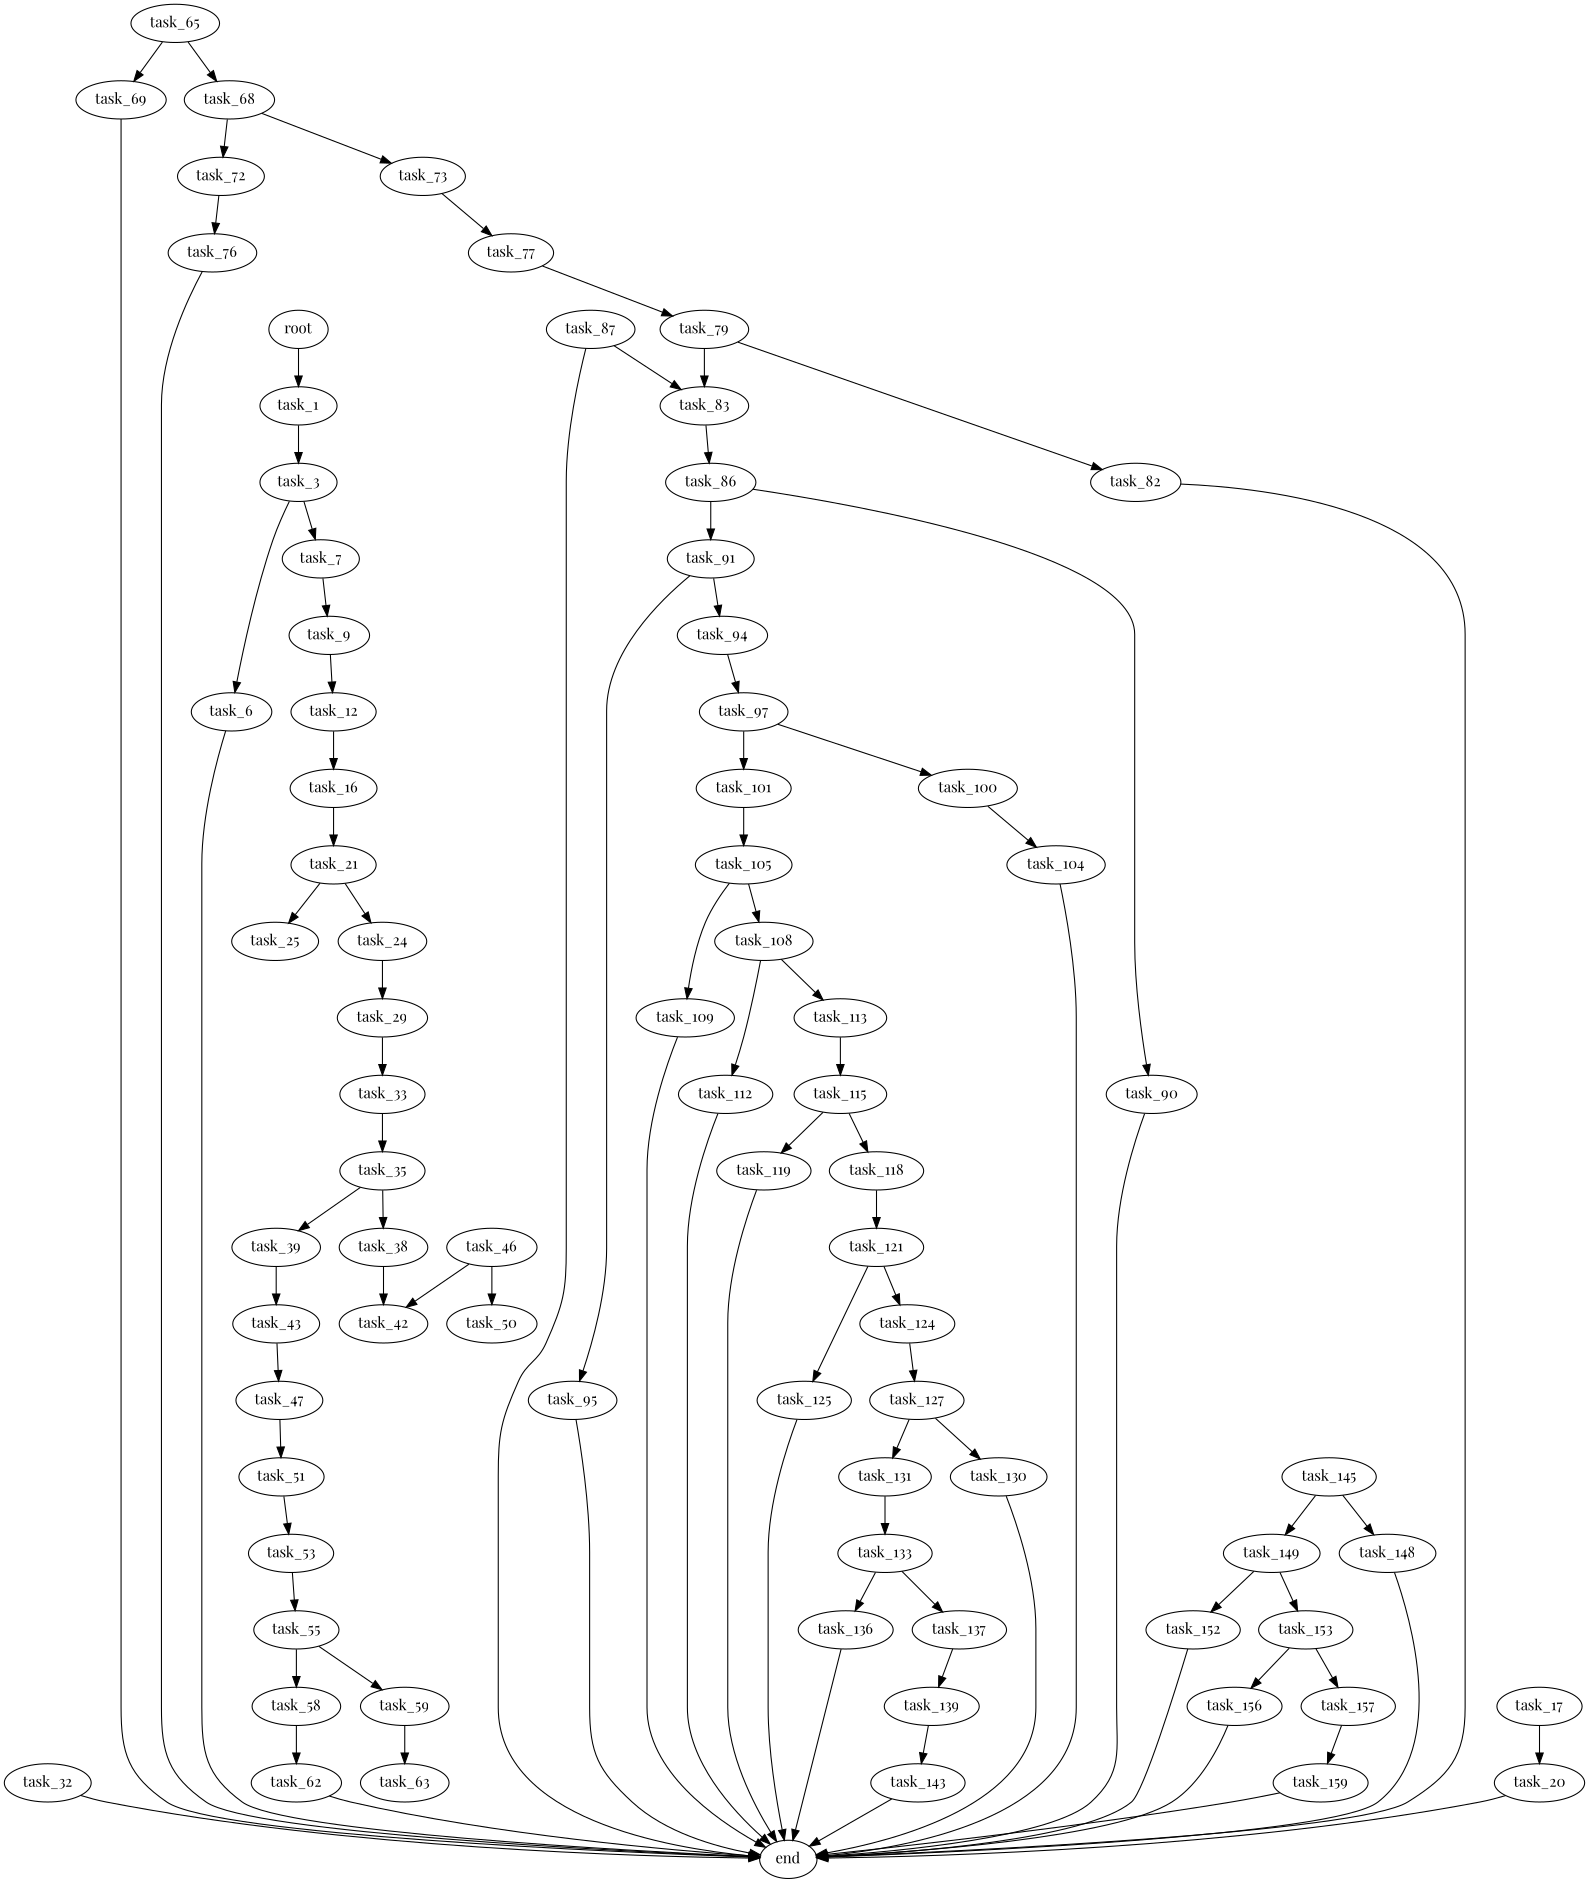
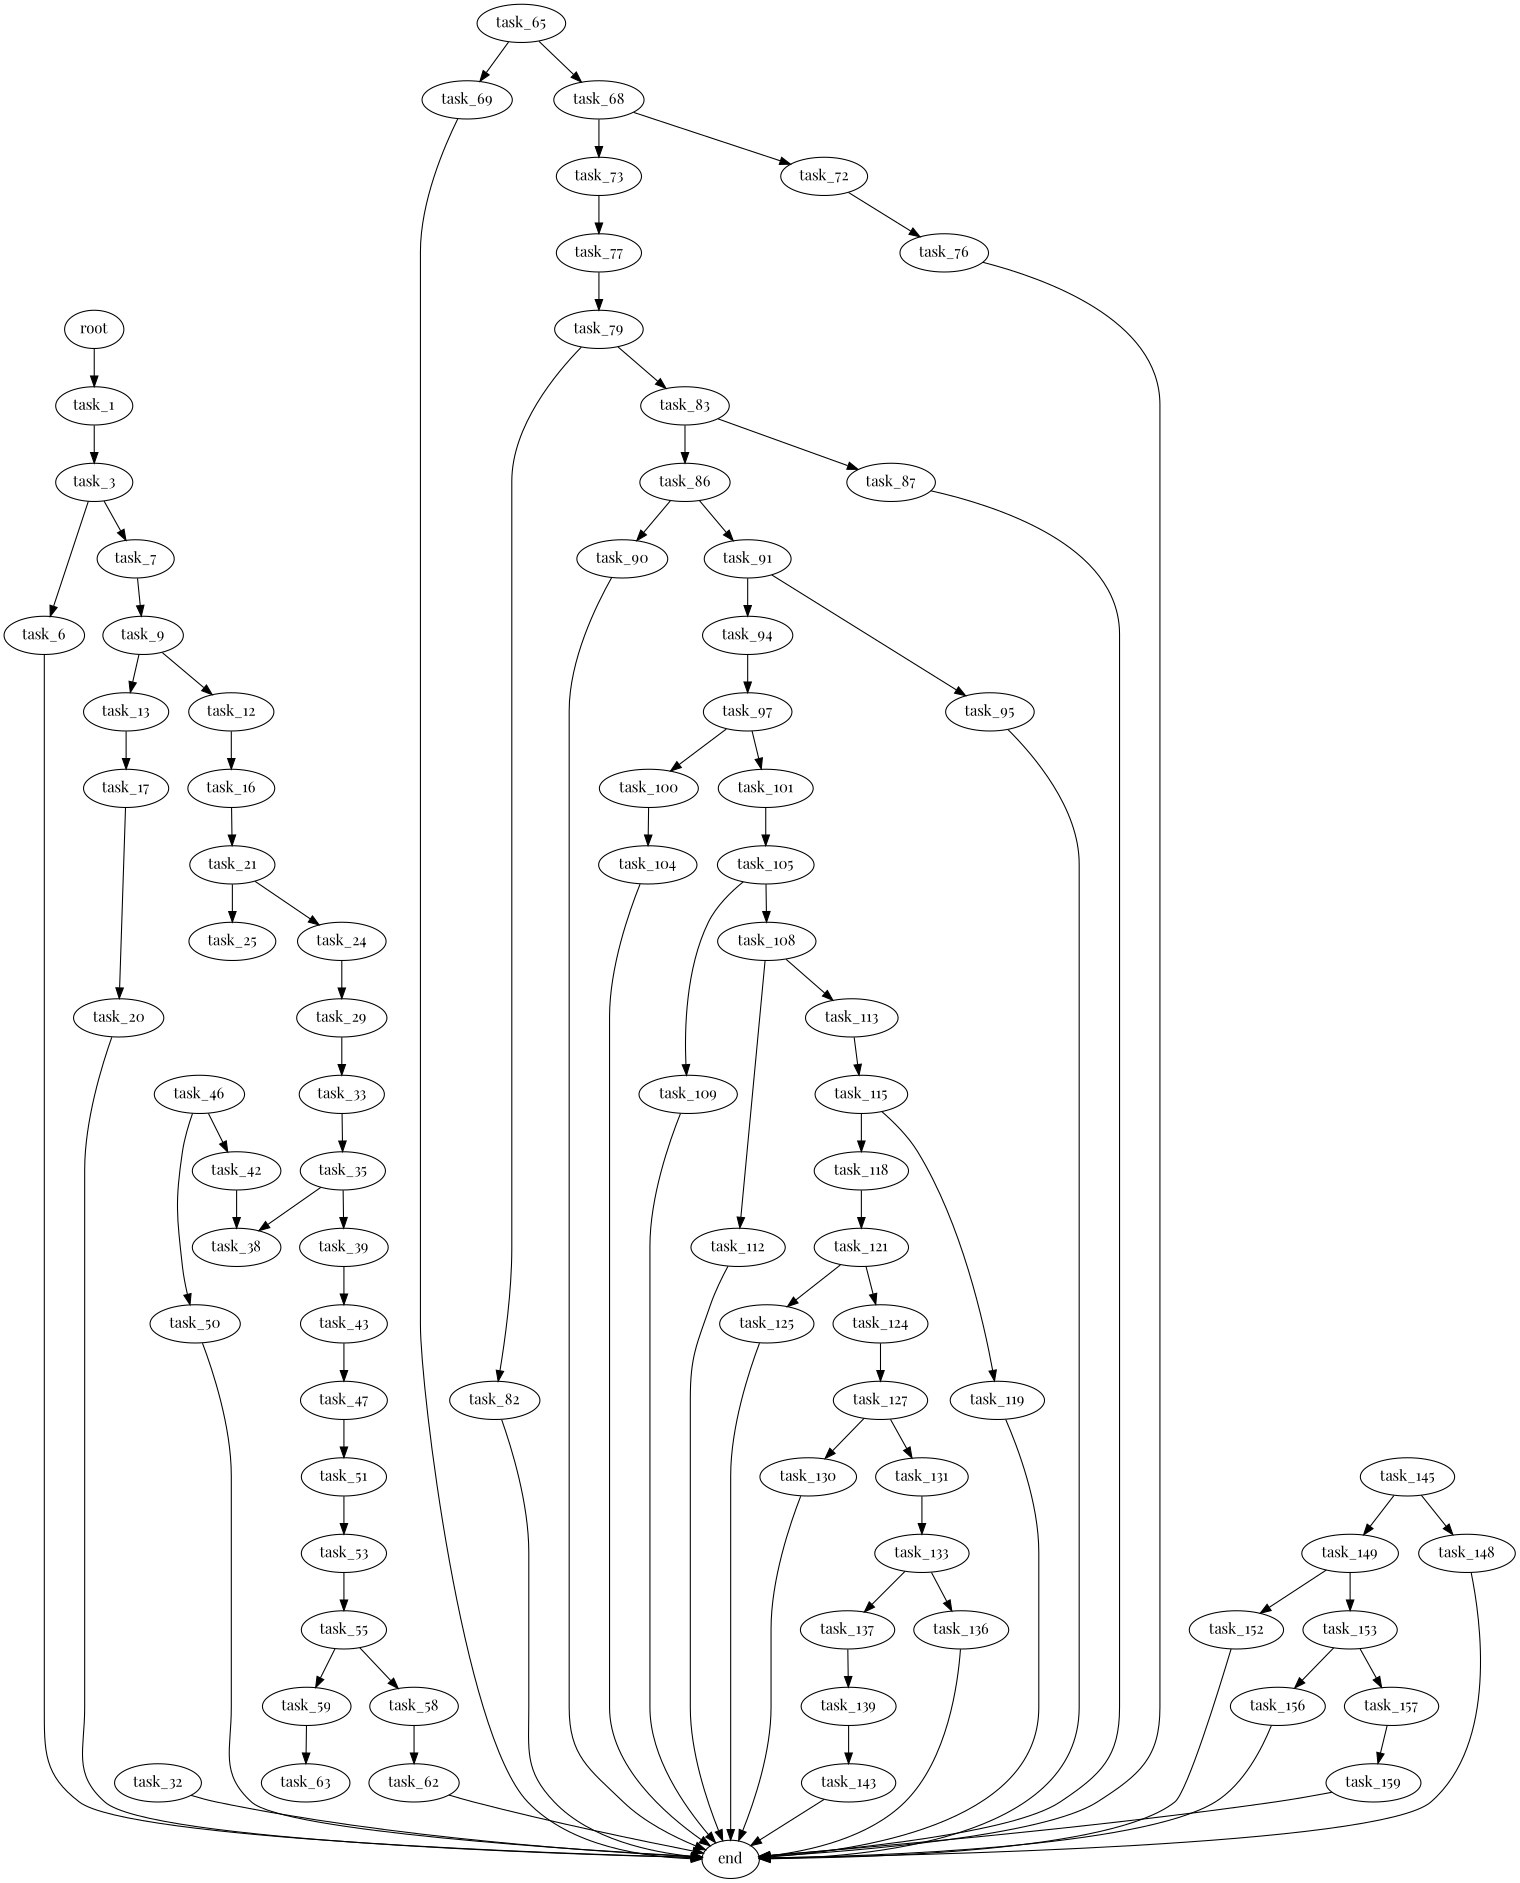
(643, 365) -> (783, 442)
none -> (126, 712)
(384, 1280) -> (237, 1204)
none -> (243, 1793)
